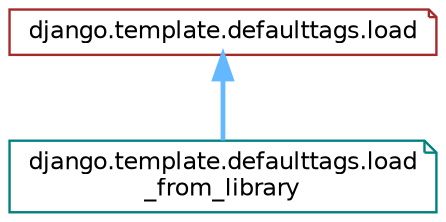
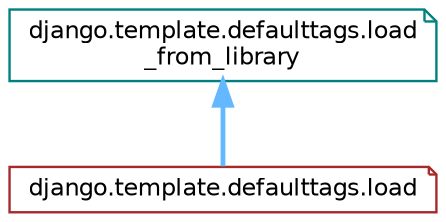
(223, 110) -> (223, 136)
